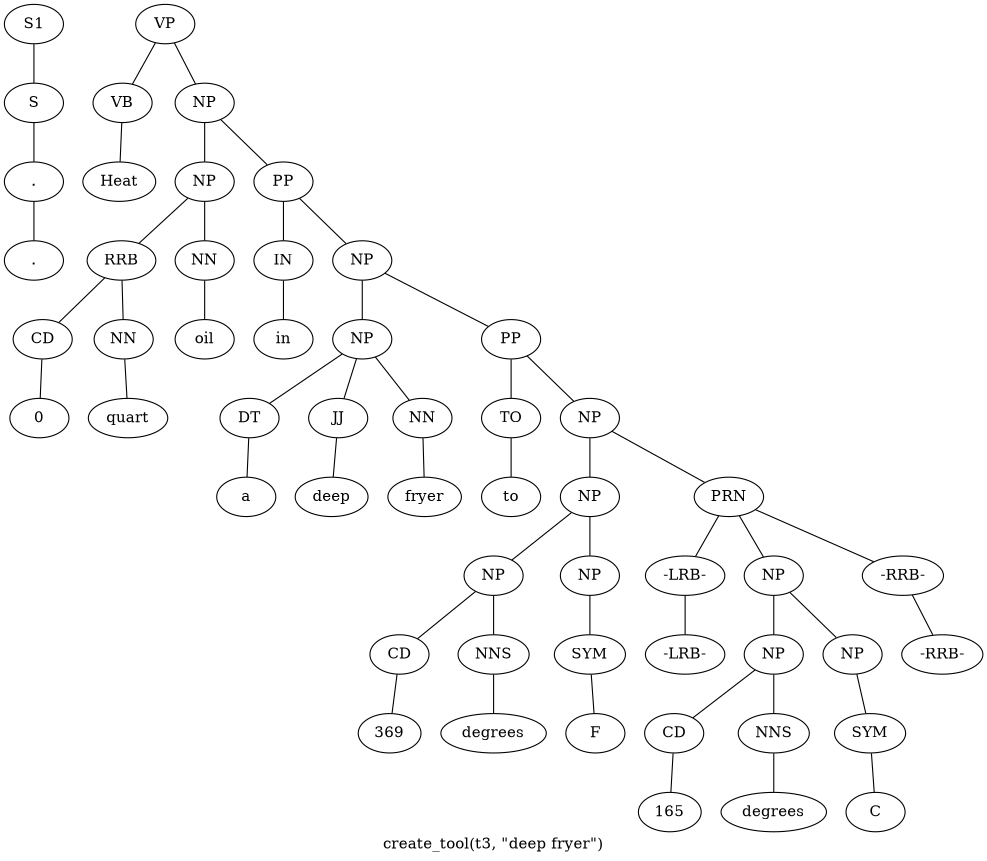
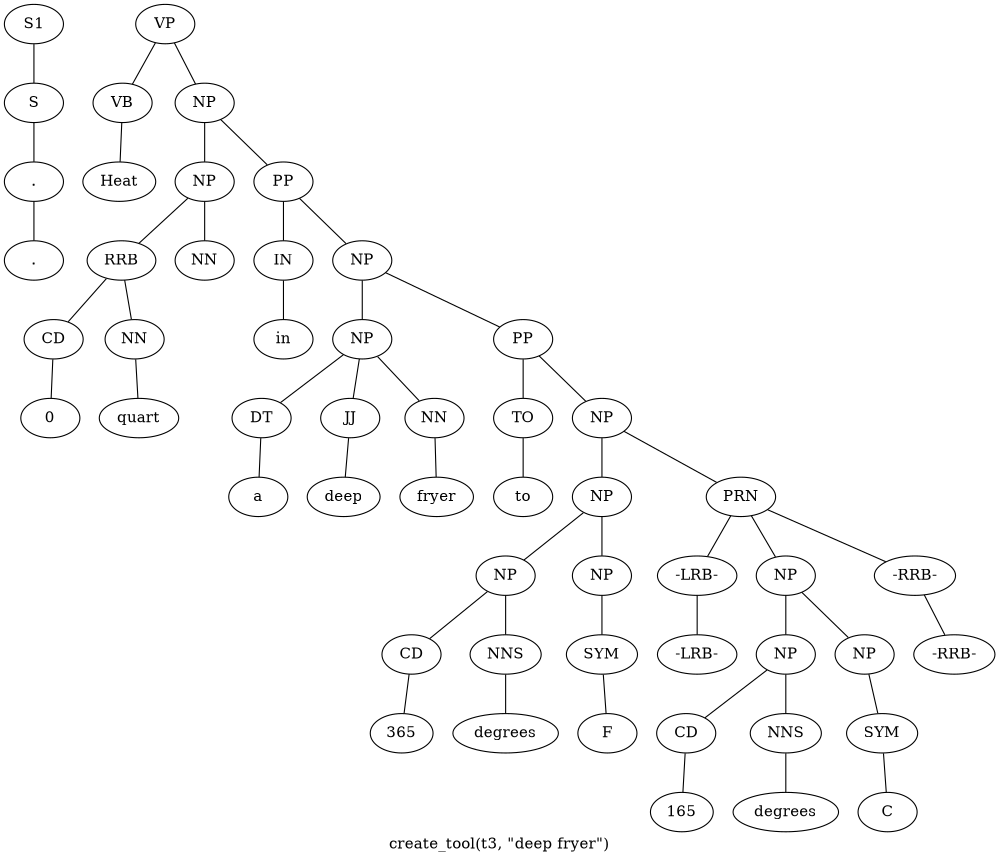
(205, 339) -> none
(390, 733) -> (402, 733)
